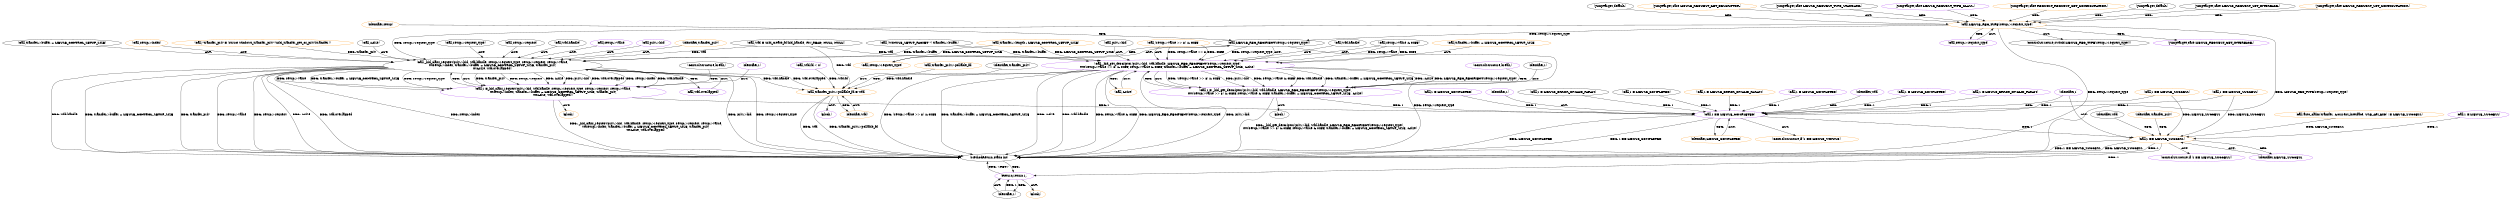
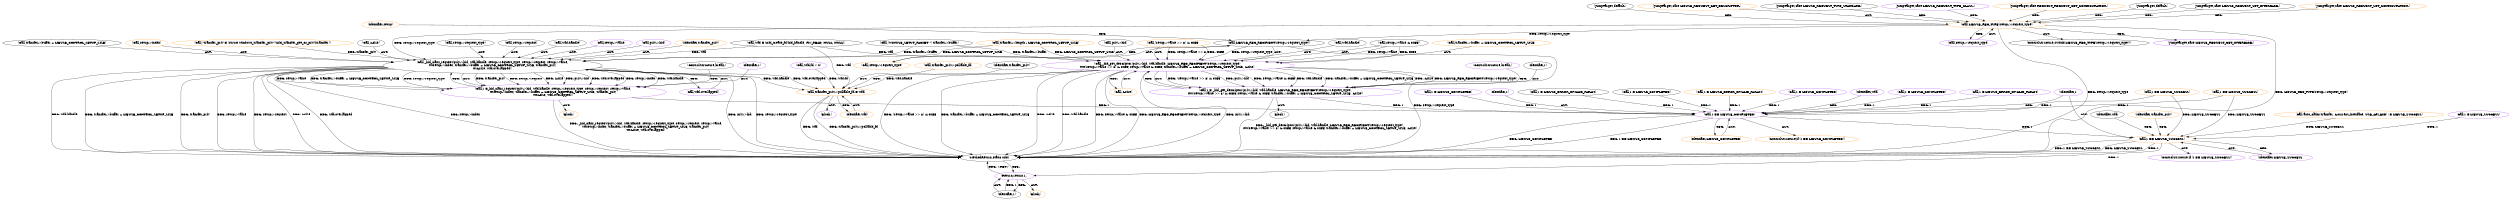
(1807, 139) -> (1807, 139)
(989, 158) -> (989, 158)
